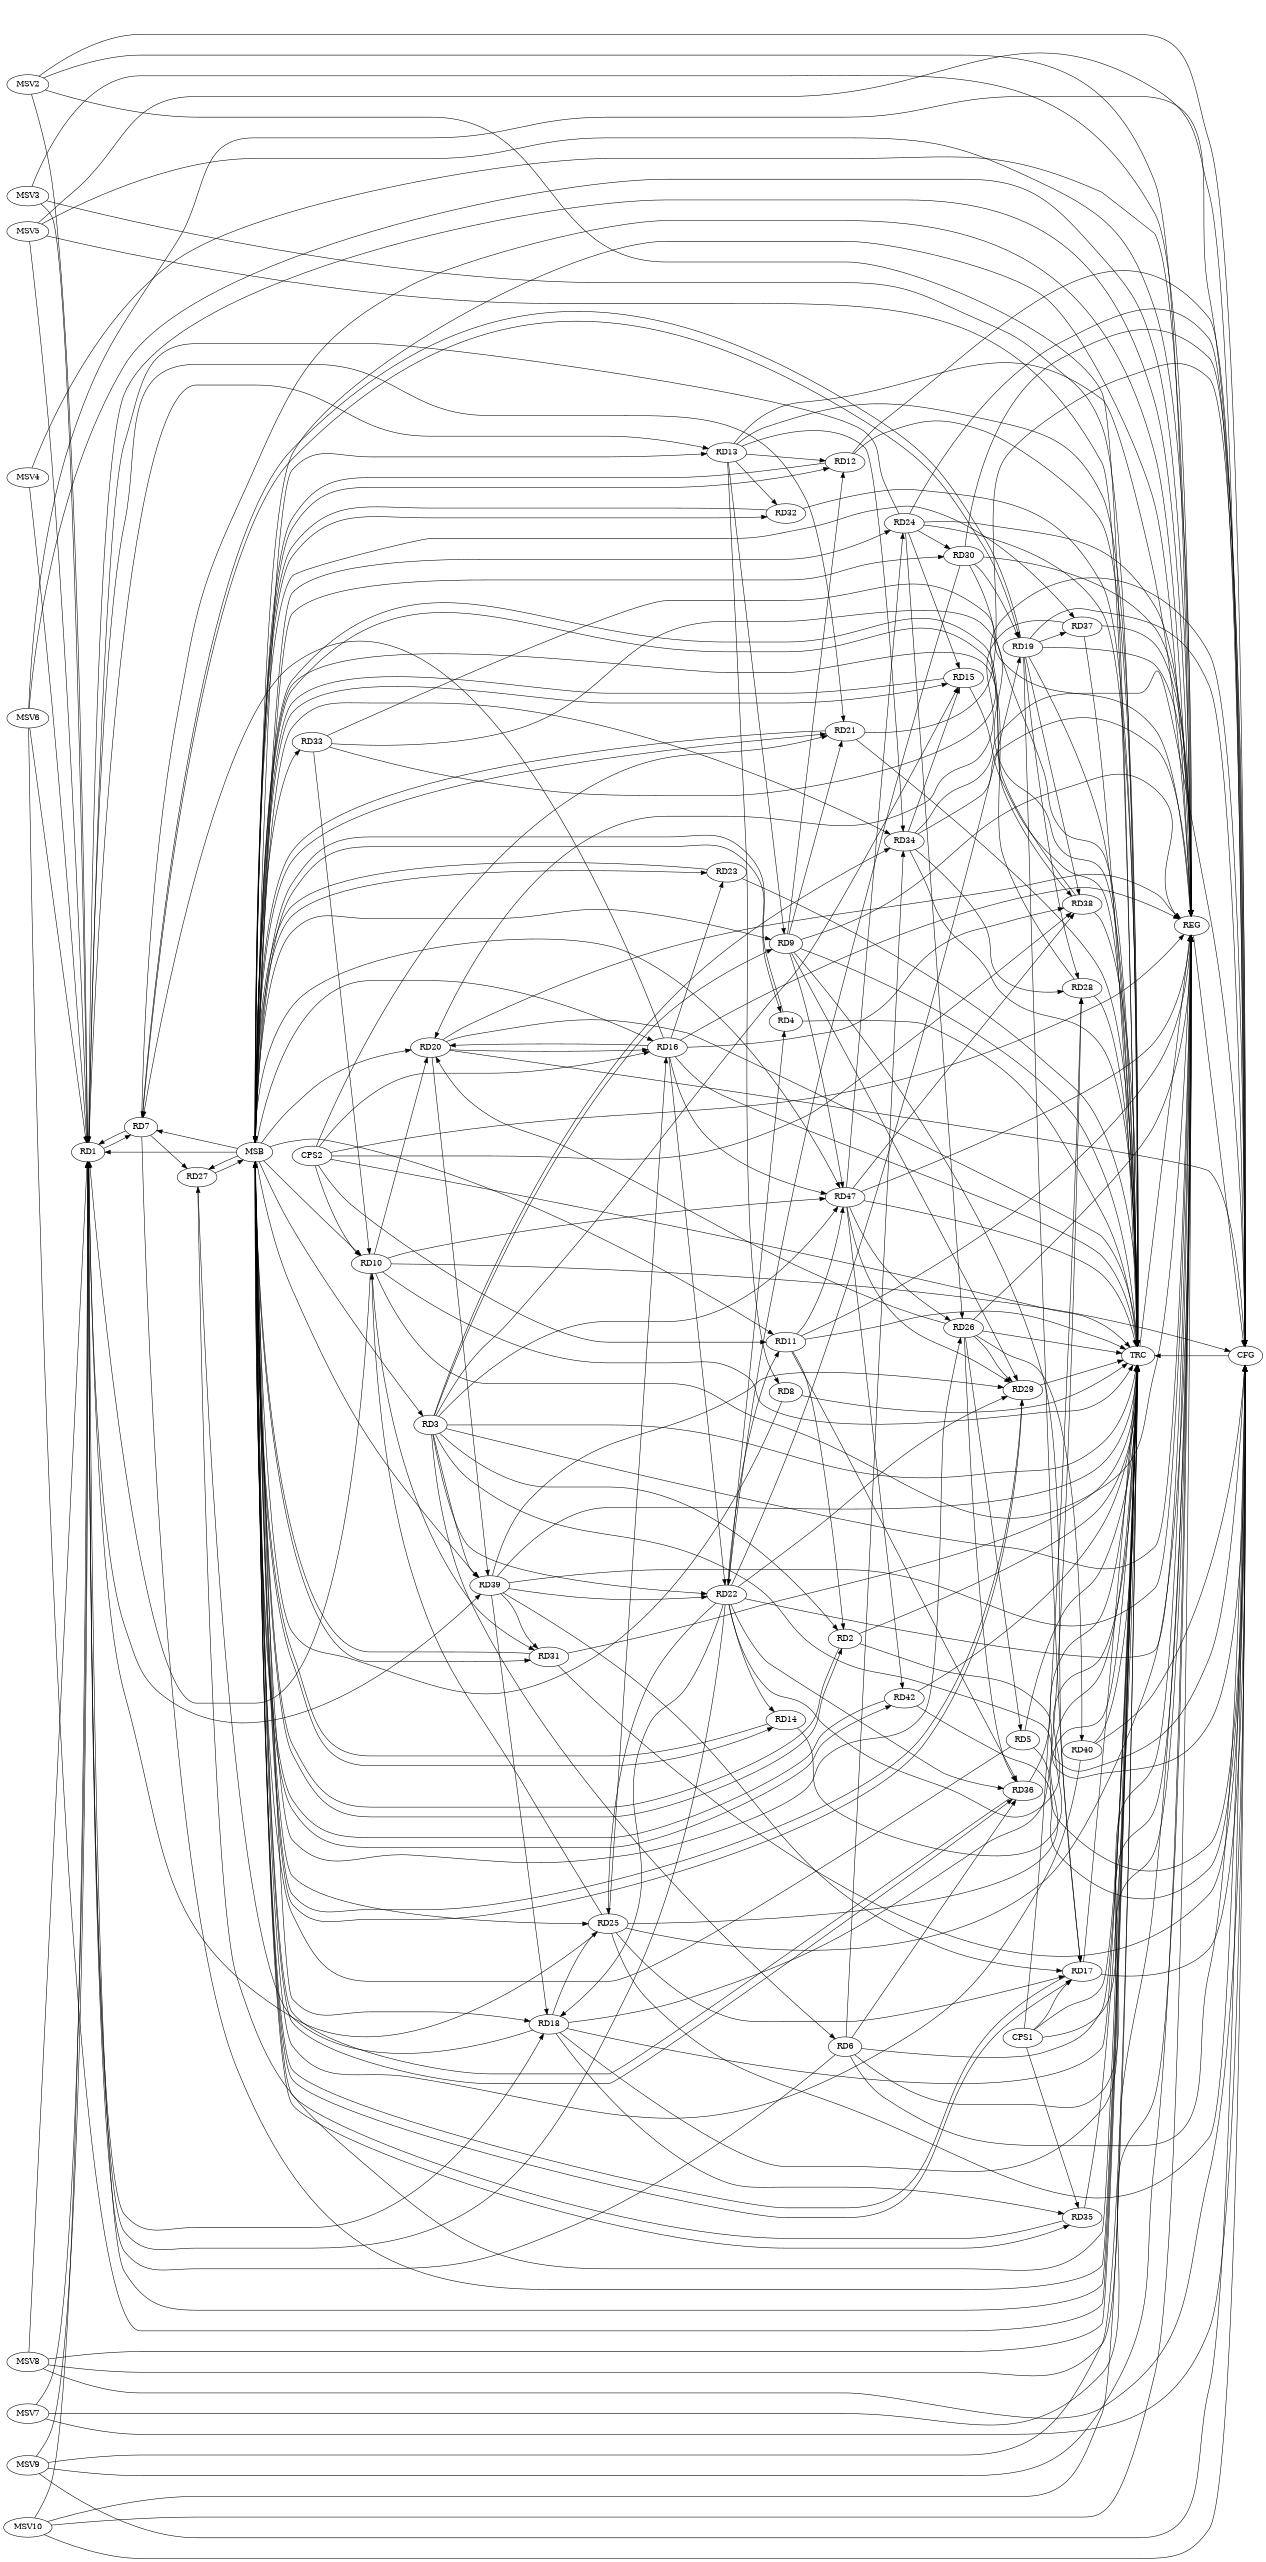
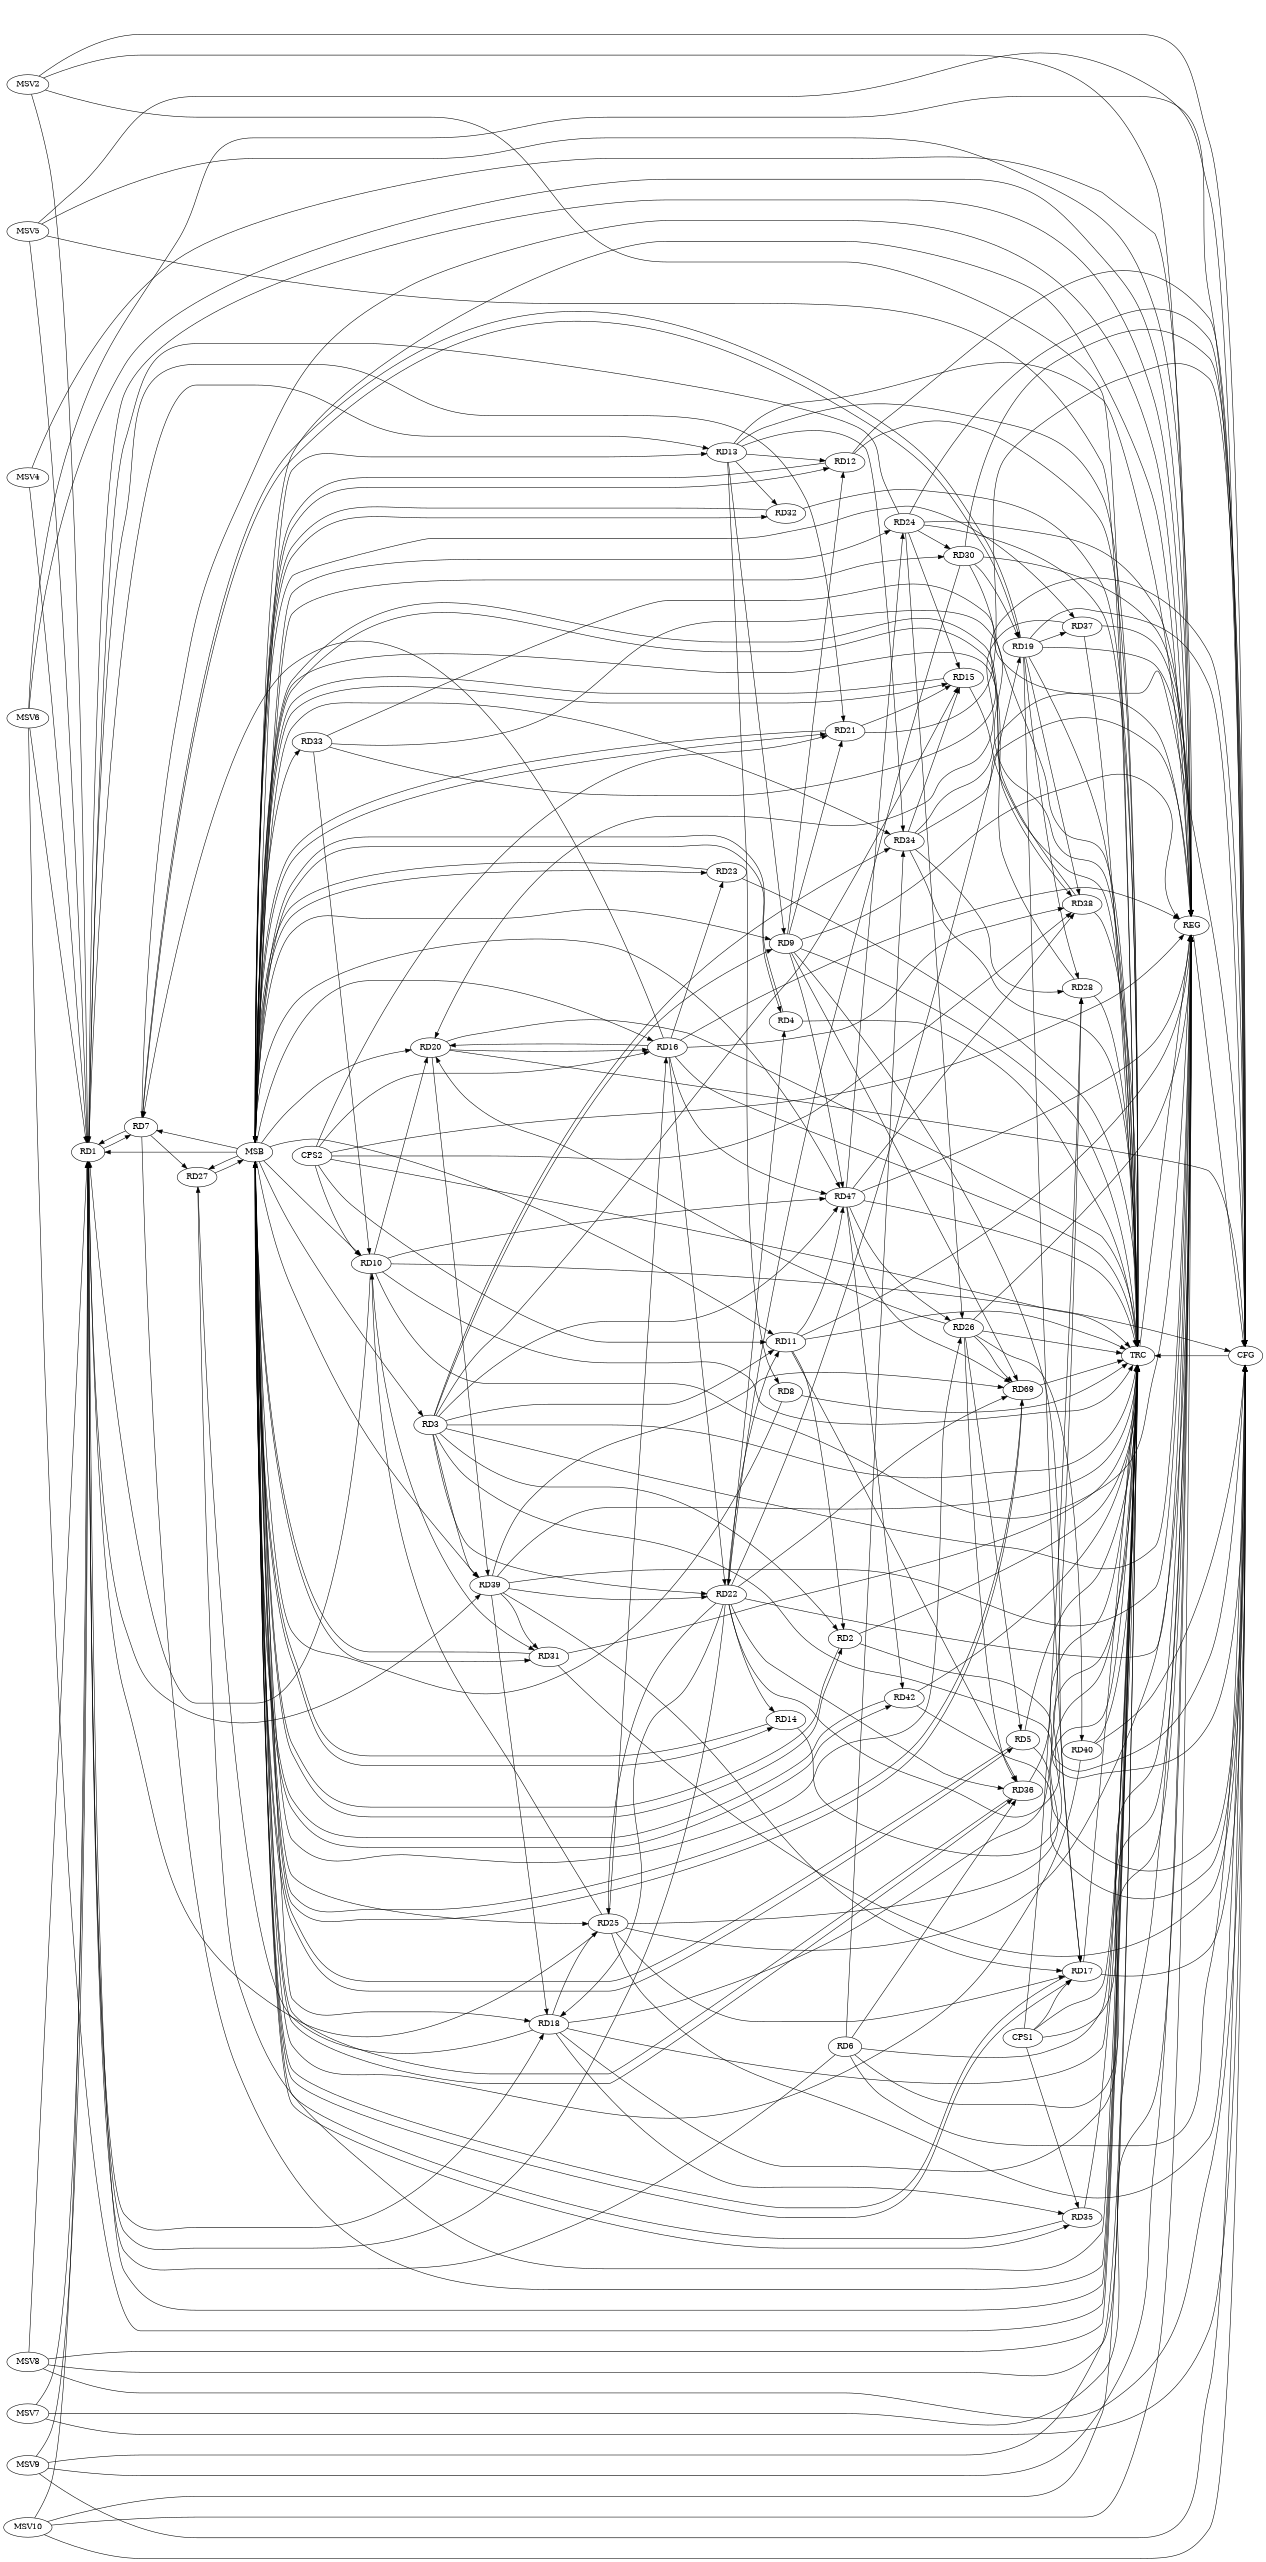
(28, 196) -> none
(807, 919) -> none
(1107, 987) -> (904, 709)
(1023, 1390) -> (1023, 1390)
(588, 1783) -> (613, 1404)
none -> (304, 1947)
